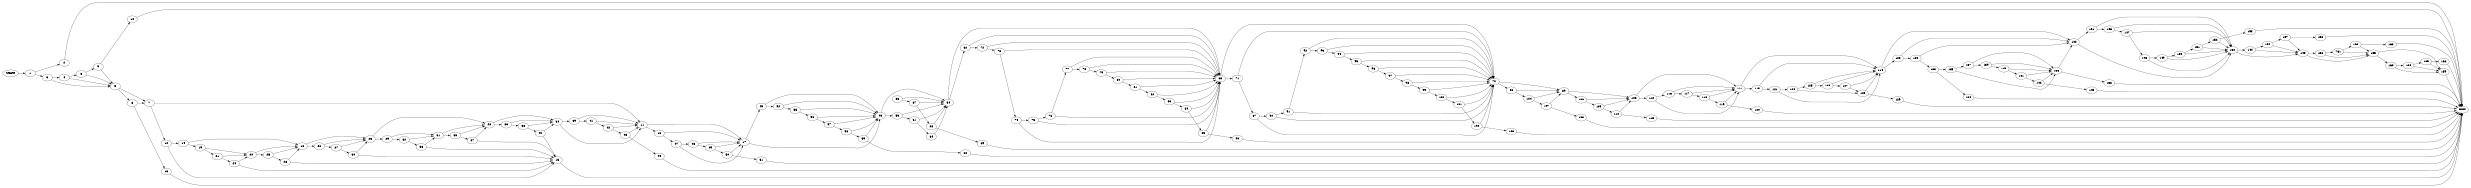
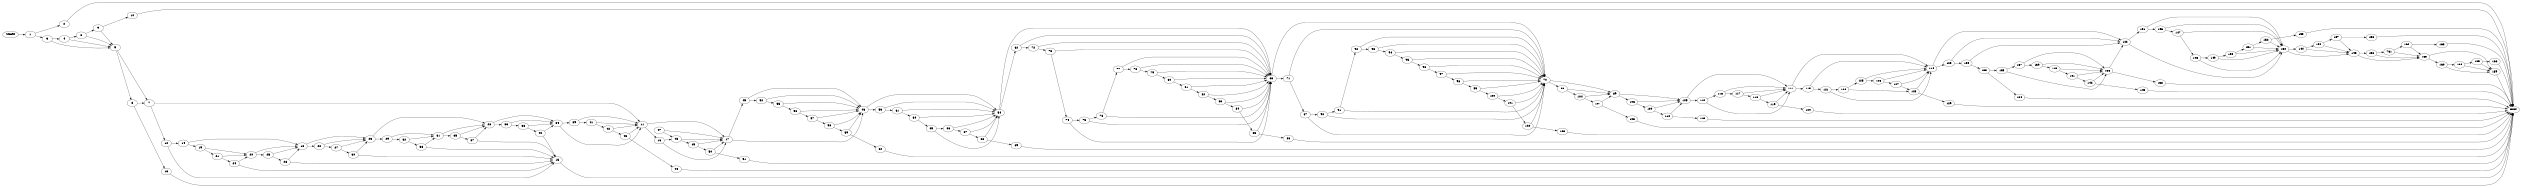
none -> (931, 129)
(667, 138) -> (667, 140)
